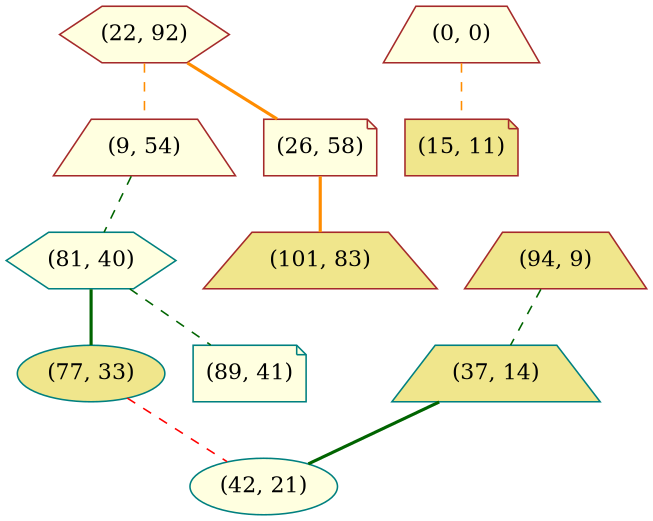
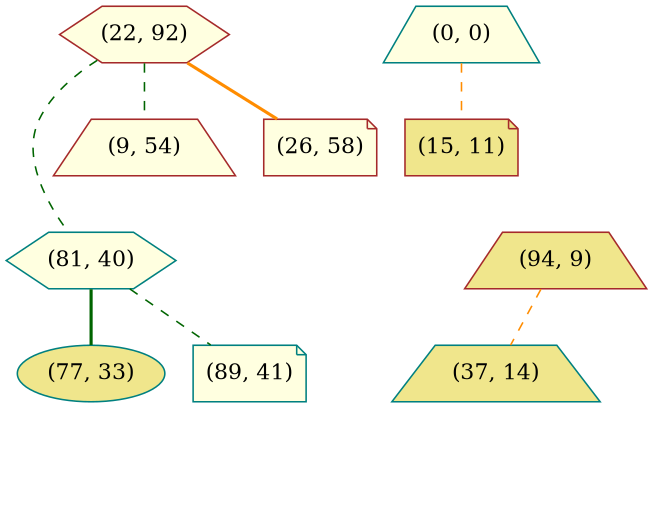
(461, 35) -> (461, 35)
(144, 91) -> (144, 91)
(118, 204) -> (34, 138)
(320, 261) -> none
(526, 317) -> (526, 317)
(264, 487) -> none
